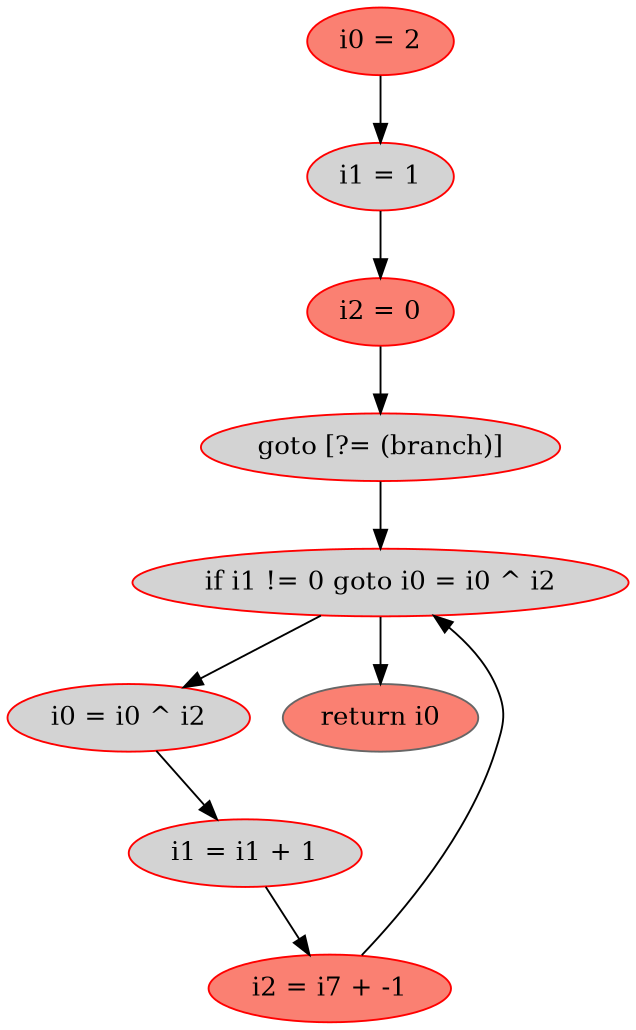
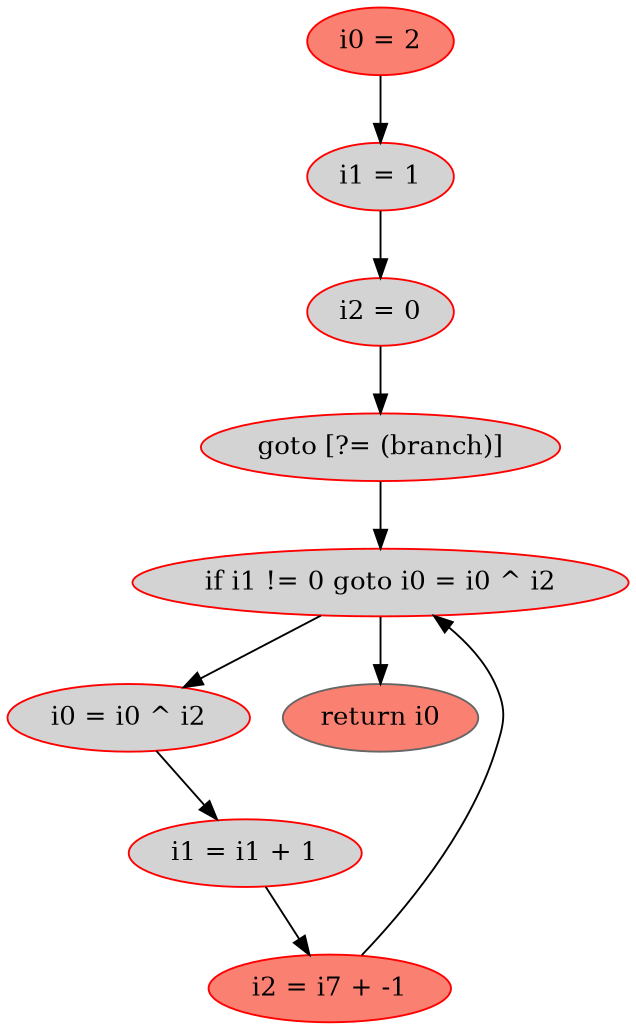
(381, 312) -> (381, 312)
